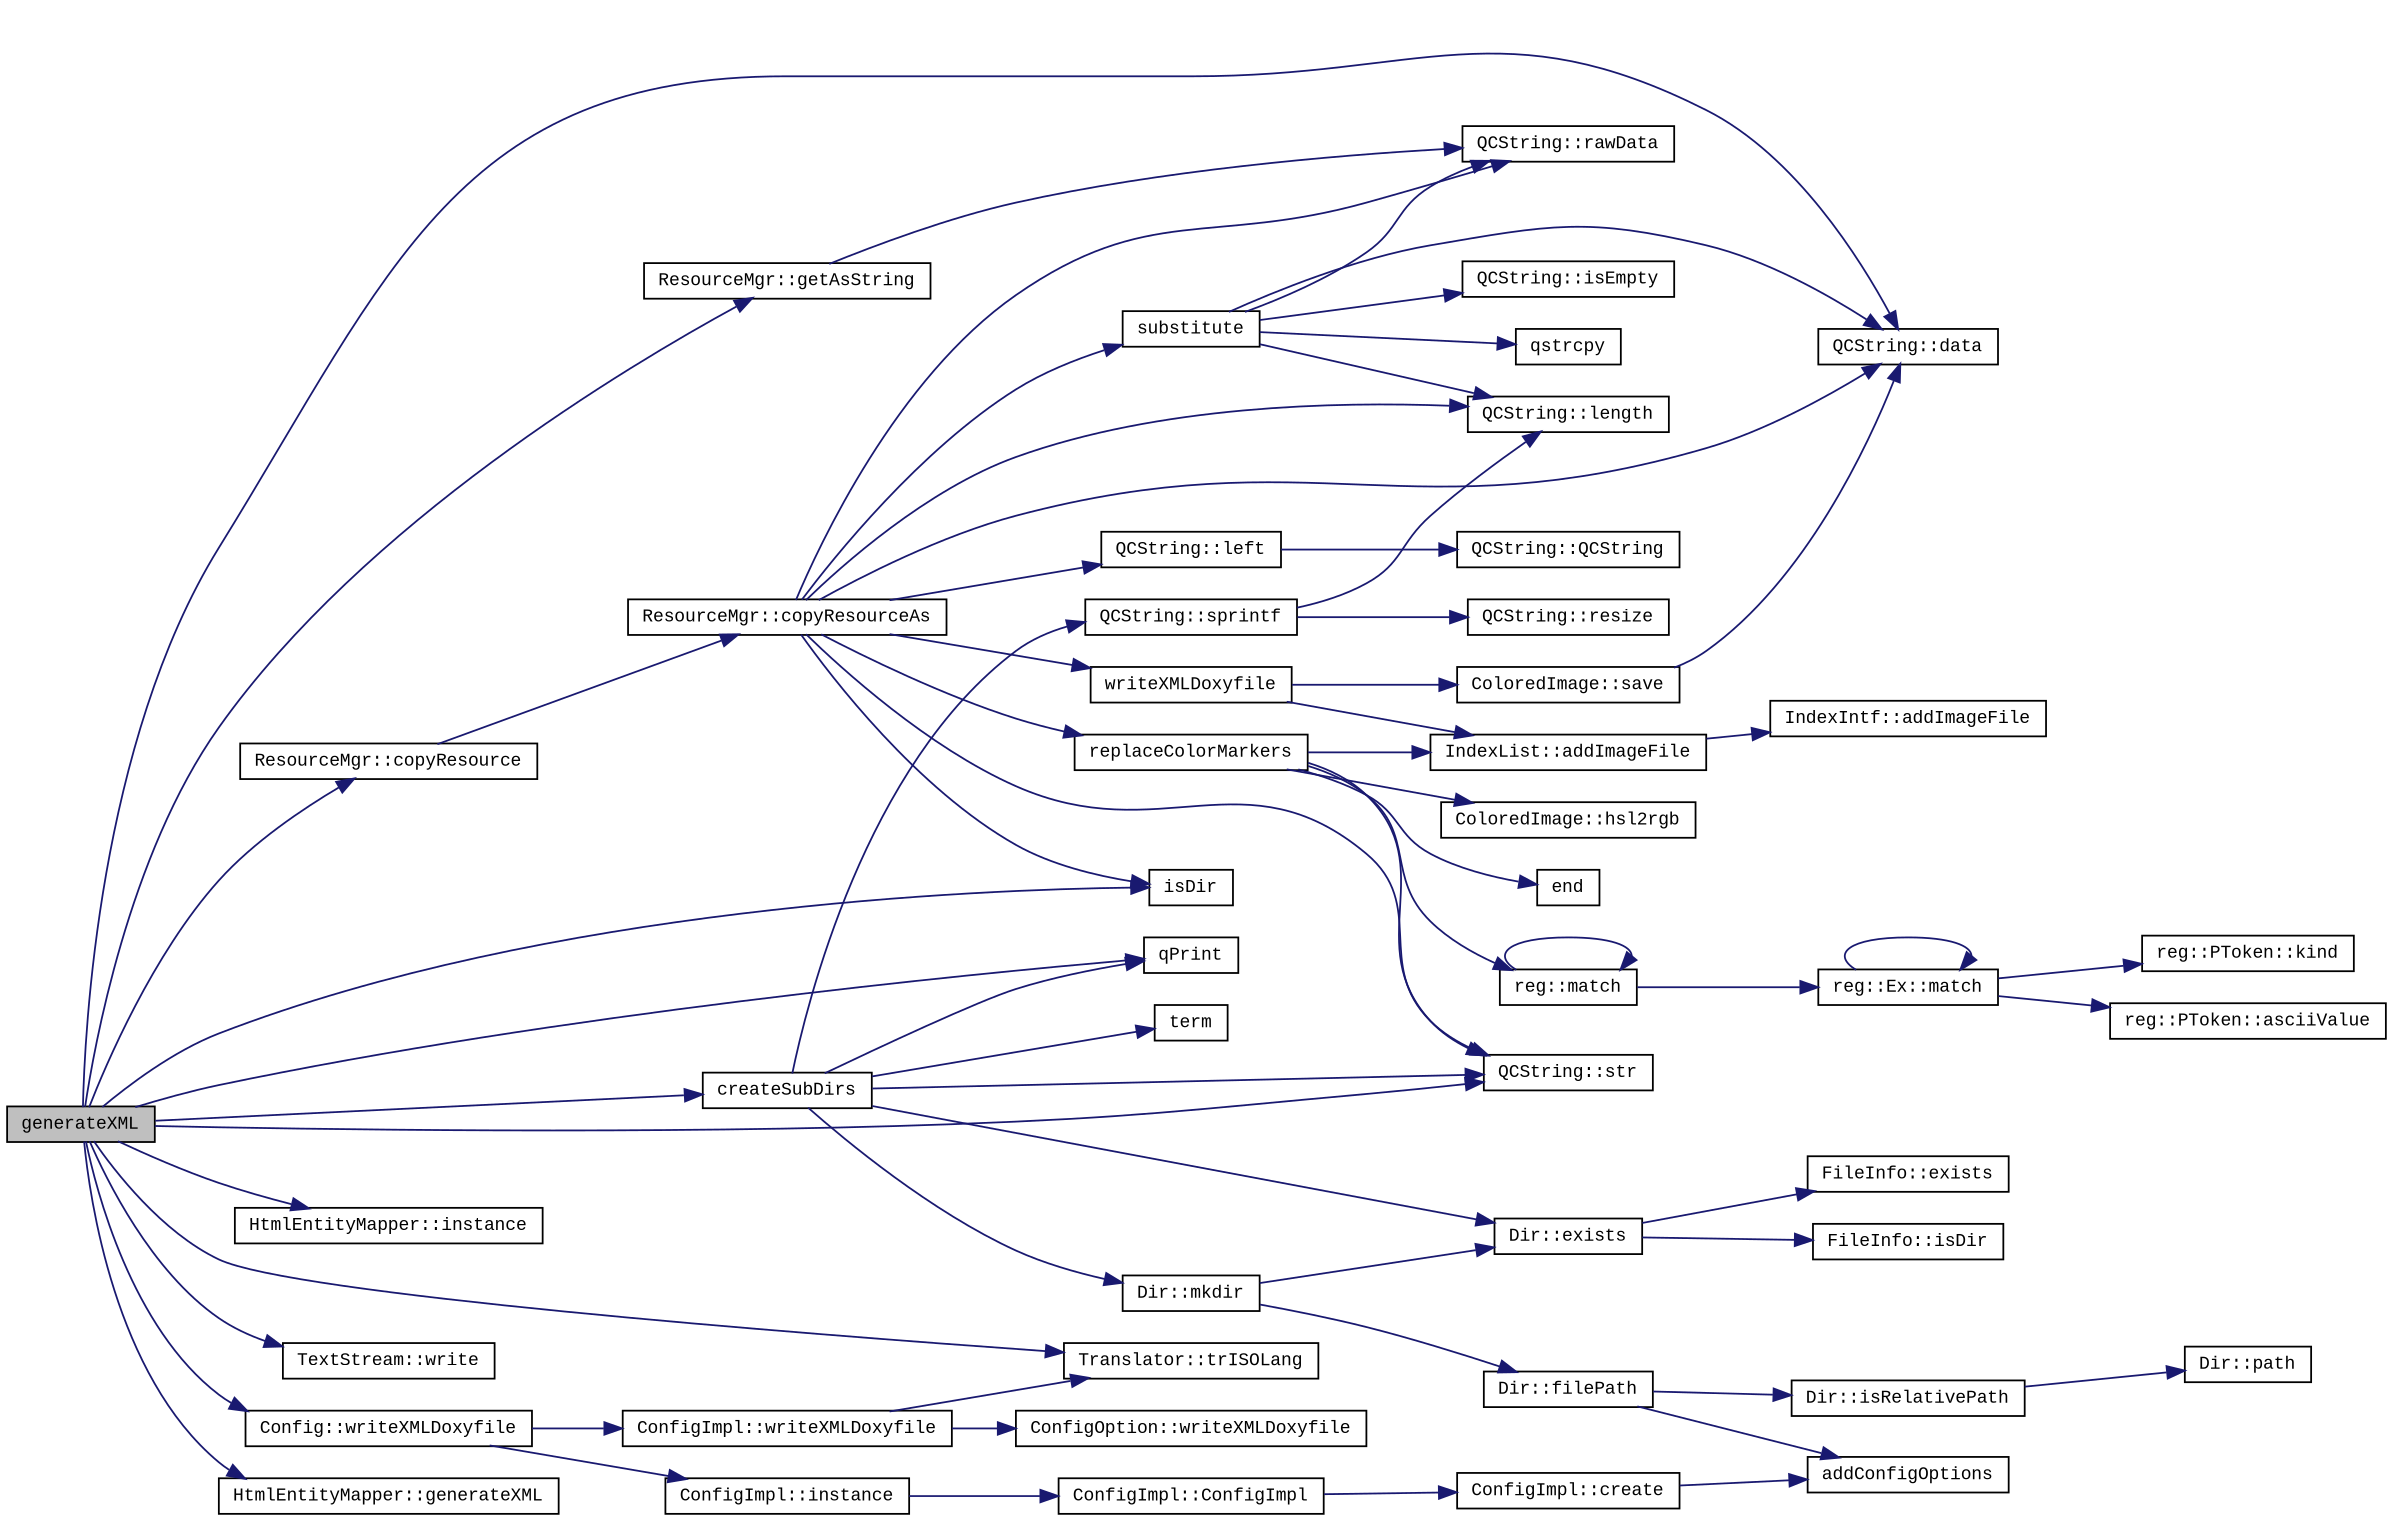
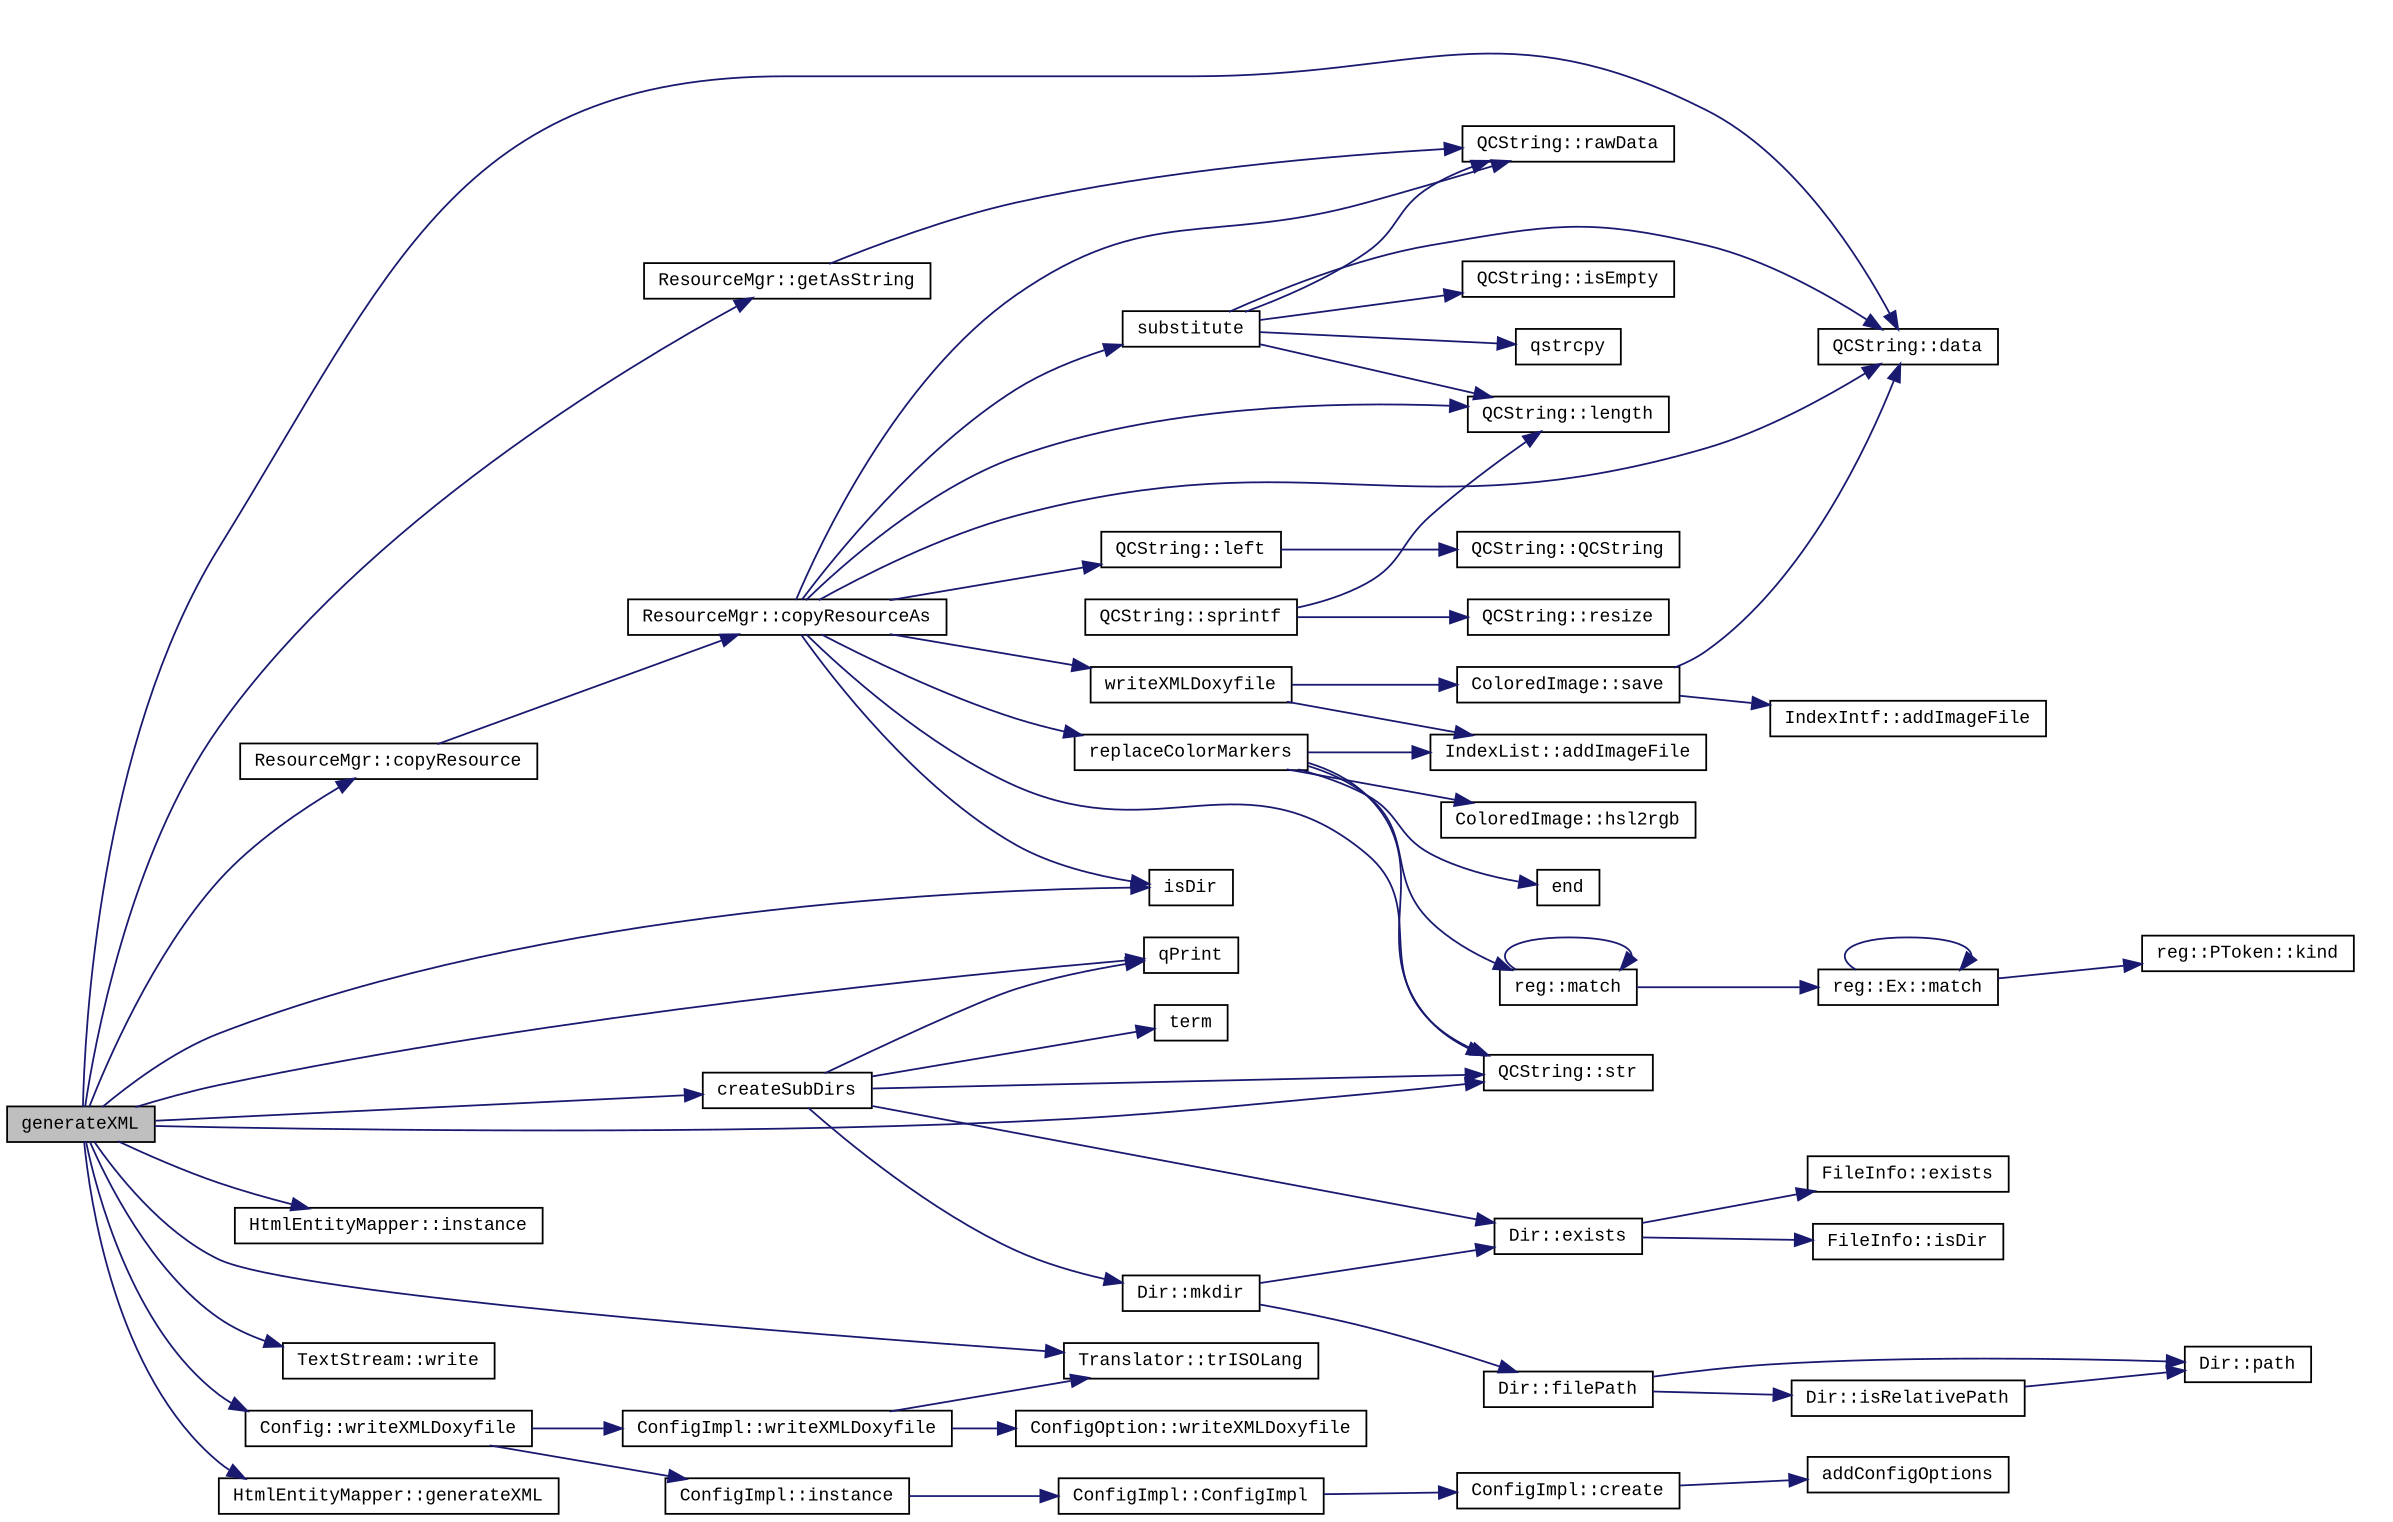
(1729, 736) -> (1716, 699)
(882, 817) -> none
(2248, 1021) -> none
(1729, 1430) -> (1909, 1359)
